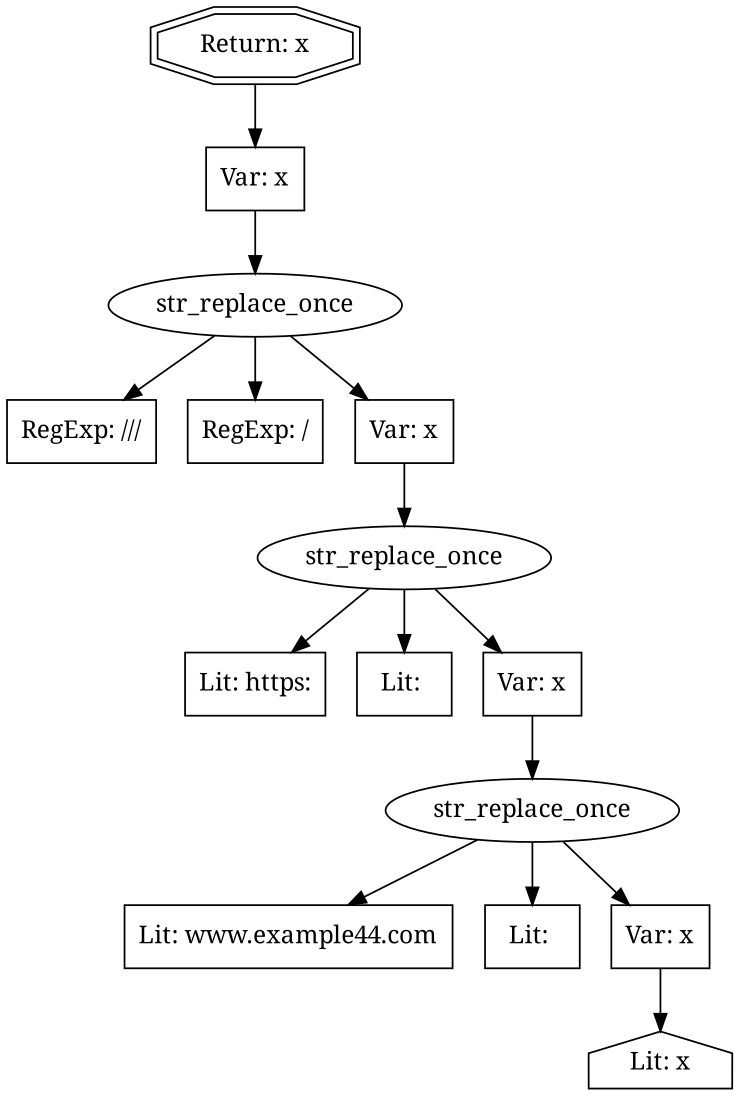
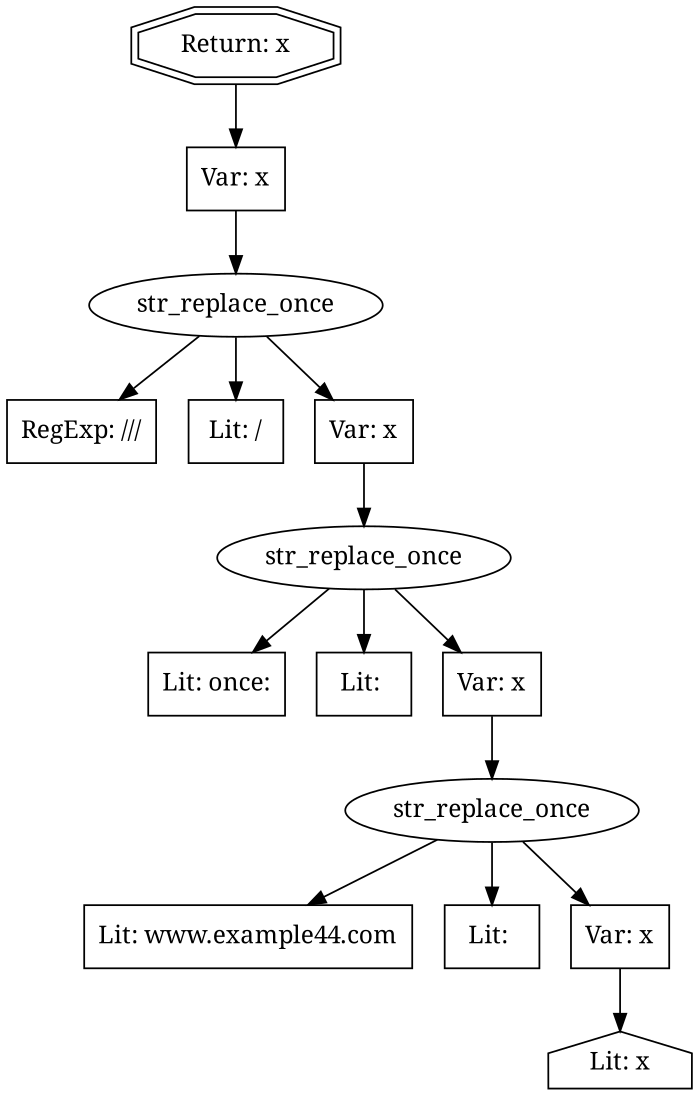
(255, 432) -> (236, 432)
(255, 684) -> (217, 684)
